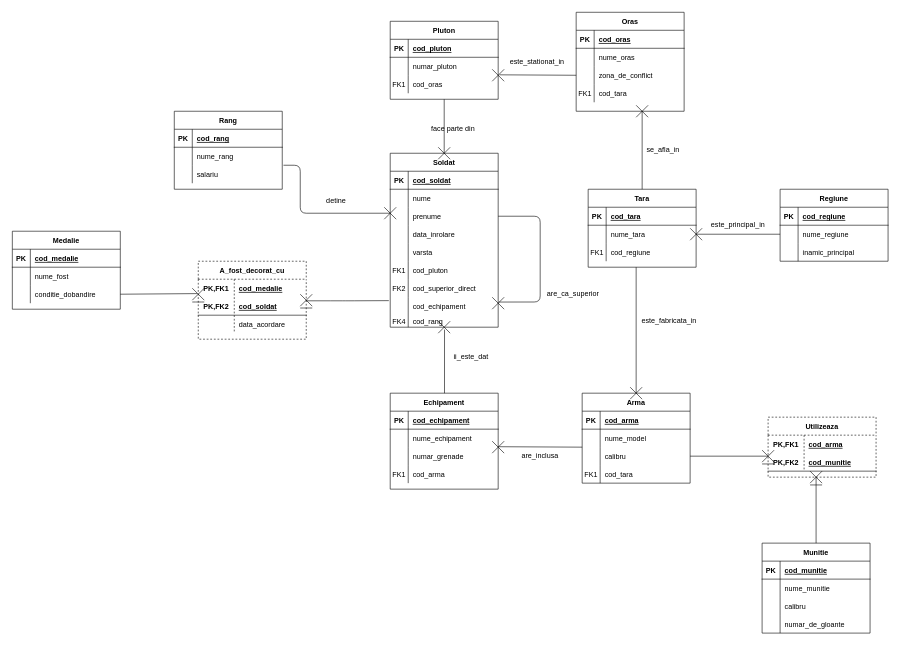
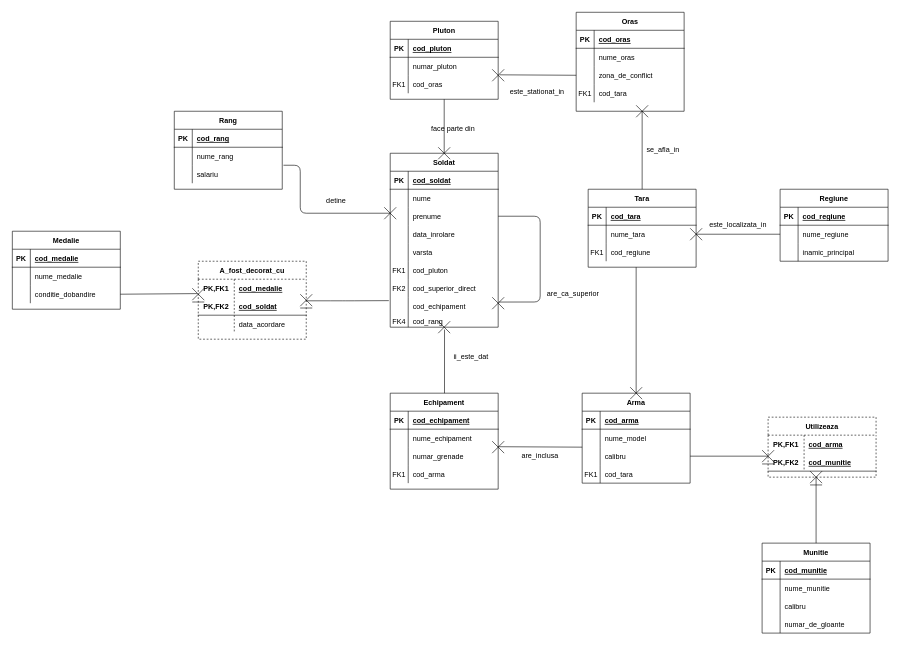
(537, 62) -> (537, 92)
(738, 225) -> (738, 225)
(53, 277) -> (57, 277)
(669, 321) -> none
